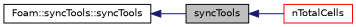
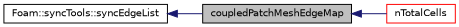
(77, 14) -> (86, 14)
(217, 14) -> (277, 14)
